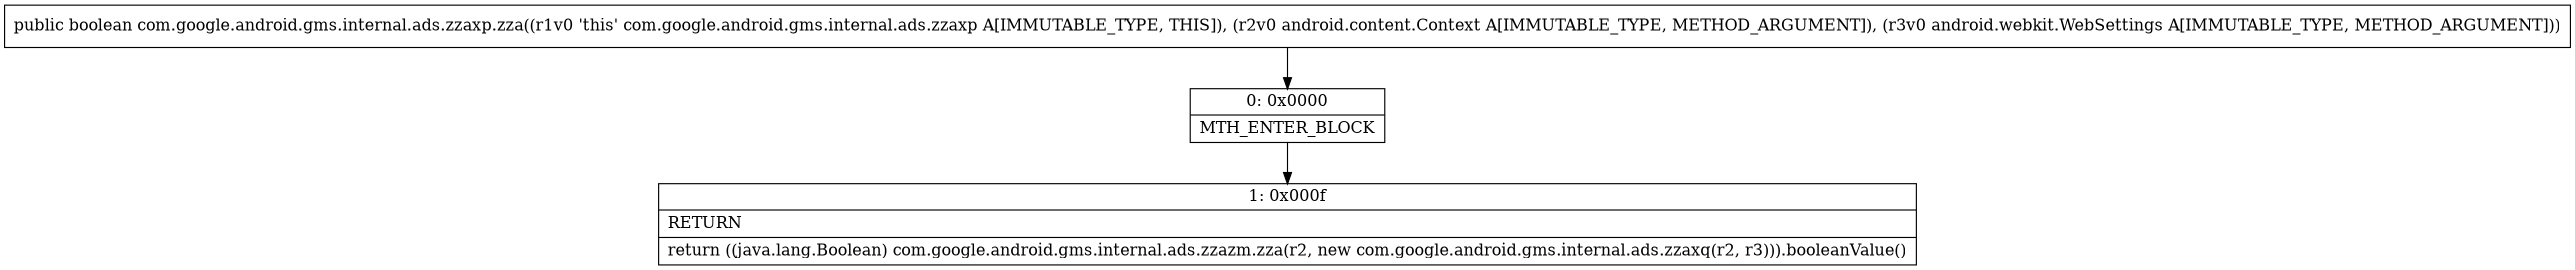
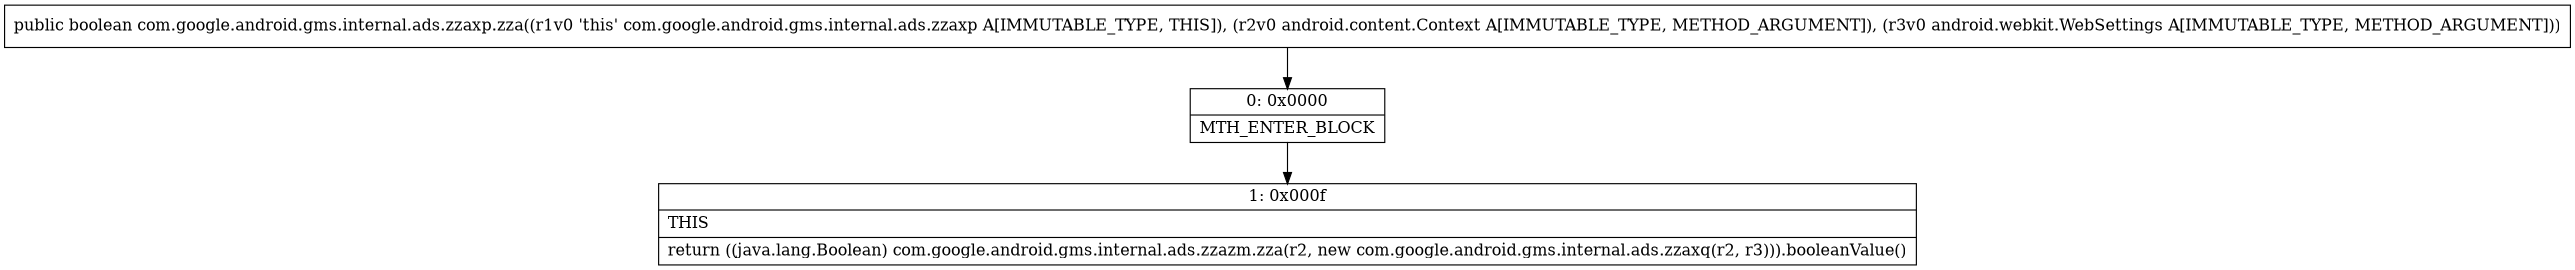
(705, 223) -> (689, 223)
